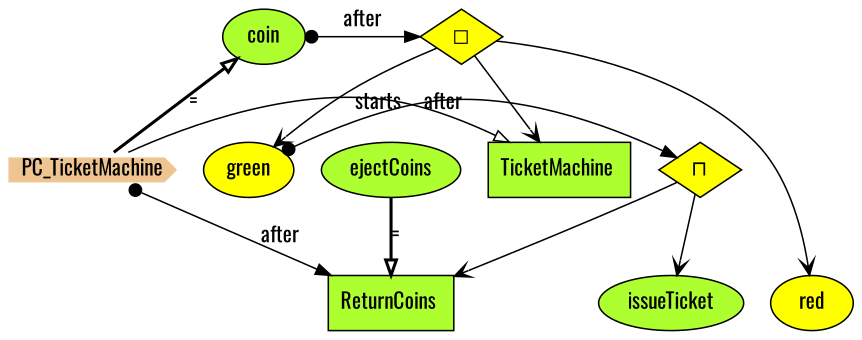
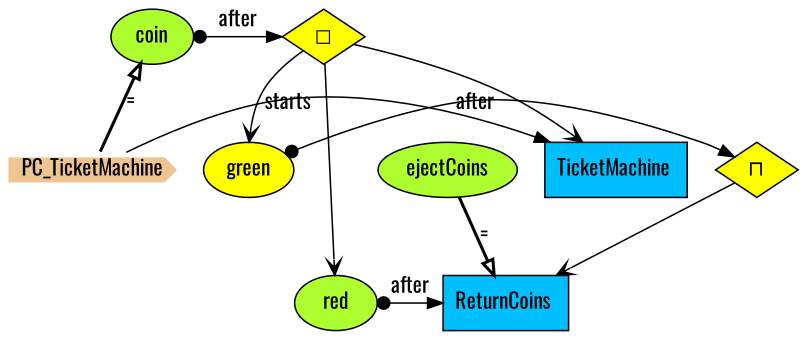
(311, 100) -> (339, 97)
(559, 170) -> (616, 170)
(229, 231) -> (409, 303)
(391, 303) -> (506, 303)
(671, 303) -> none
(812, 303) -> (336, 303)
